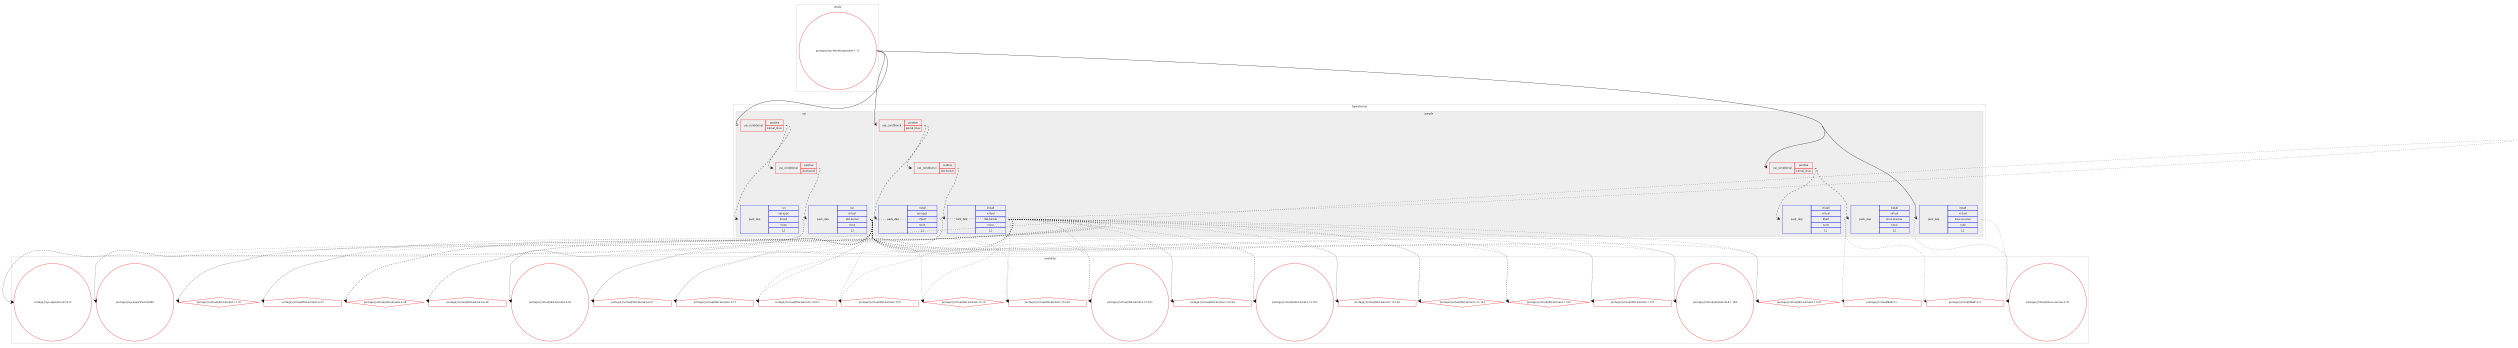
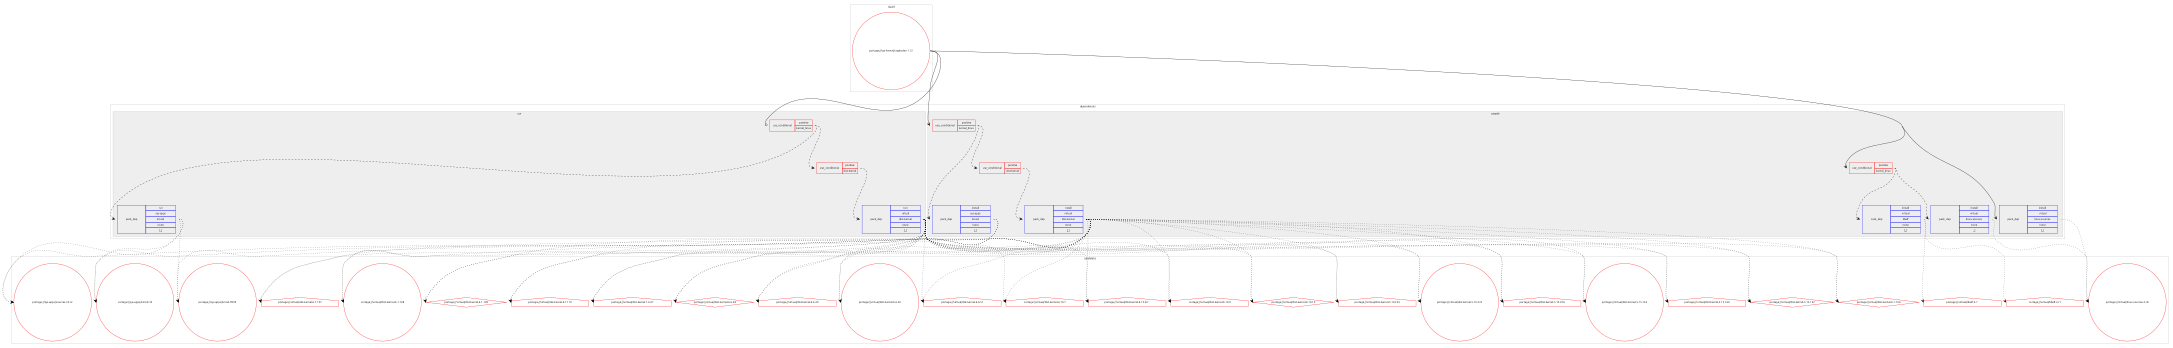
(53, 302) -> (53, 302)
none -> (135, 302)
(219, 302) -> (550, 302)
